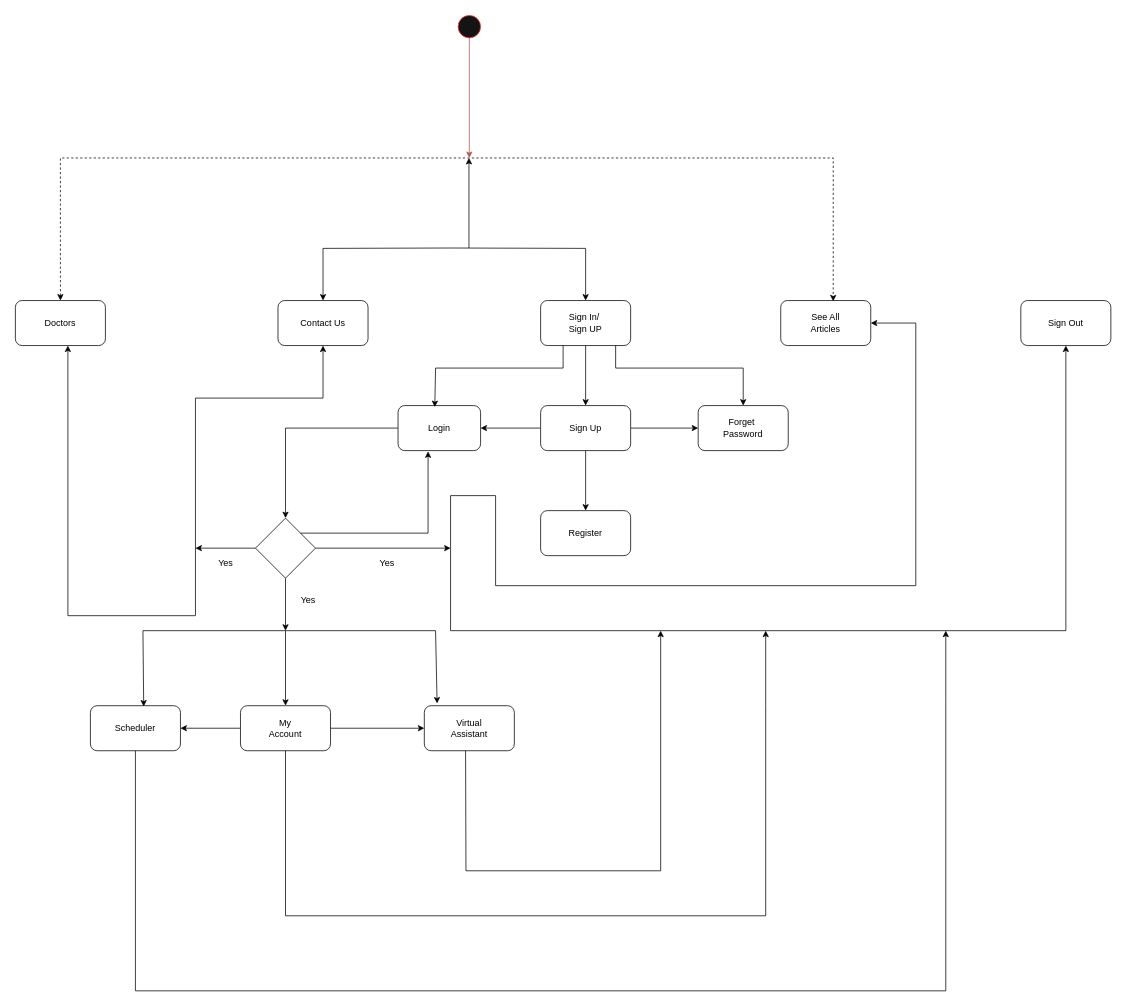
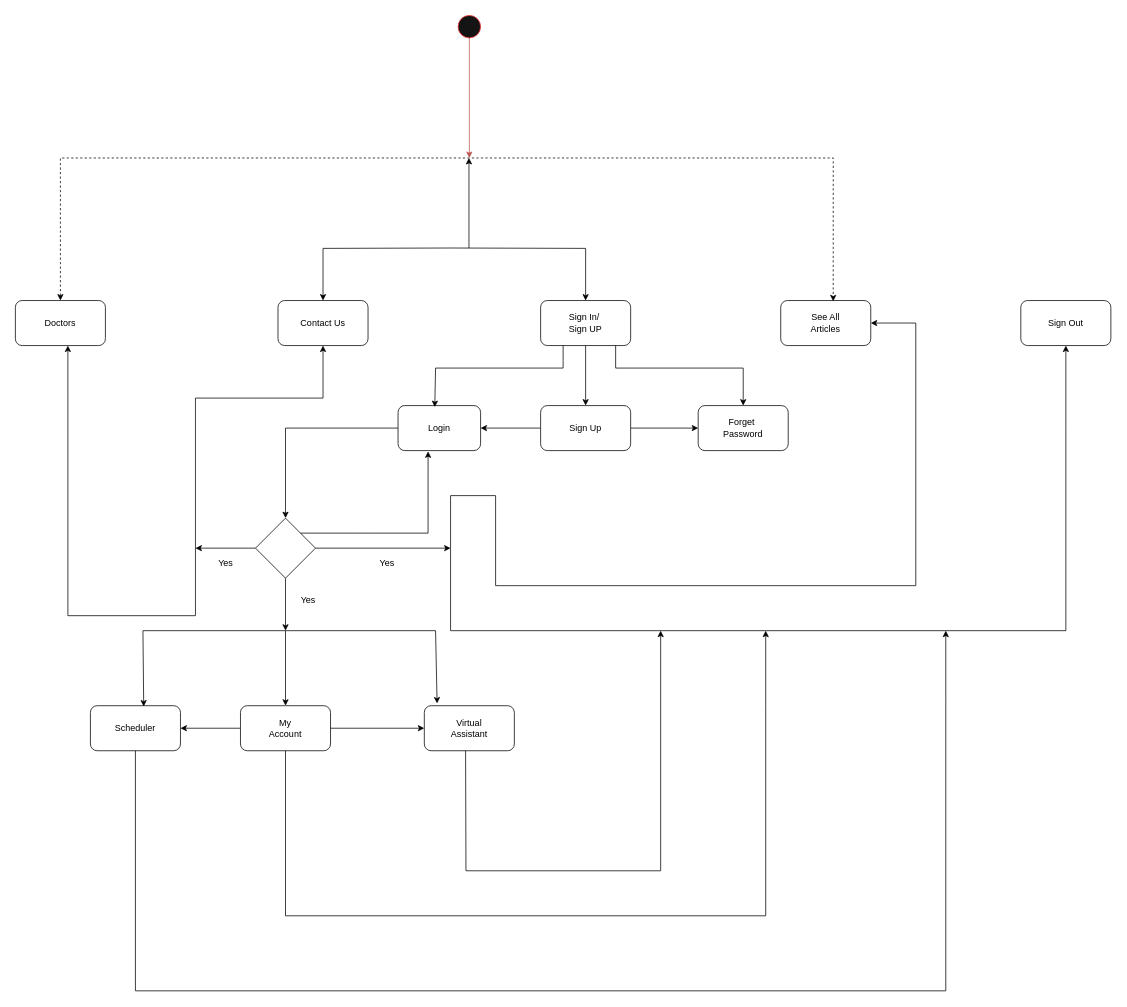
(585, 477) -> none
(585, 533) -> none
